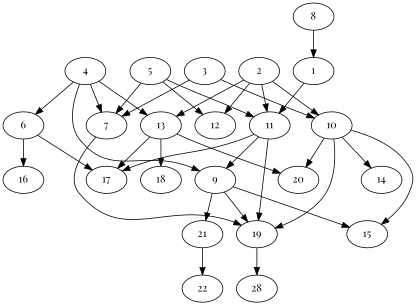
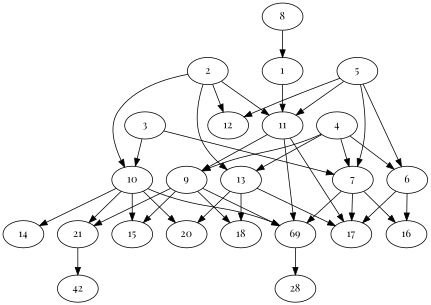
none -> (381, 122)
none -> (208, 201)
none -> (352, 203)
none -> (376, 203)
none -> (108, 204)
(257, 234) -> (295, 234)
(202, 289) -> (78, 289)
